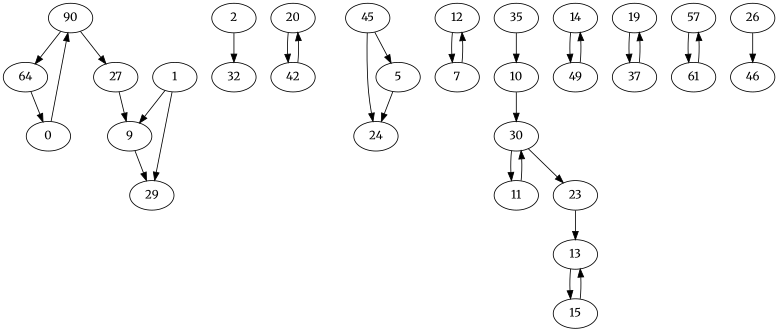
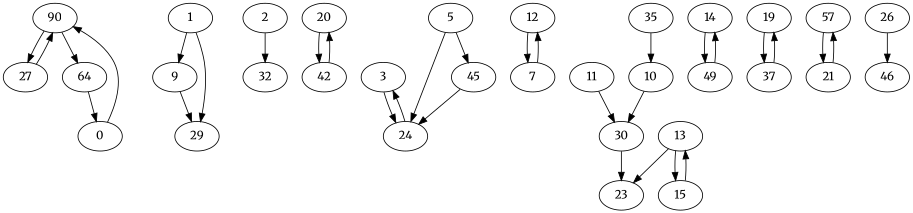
(381, 44) -> (461, 44)
none -> (383, 77)
(694, 77) -> (828, 77)
(122, 103) -> (43, 52)
(511, 162) -> none
(575, 221) -> (654, 163)
